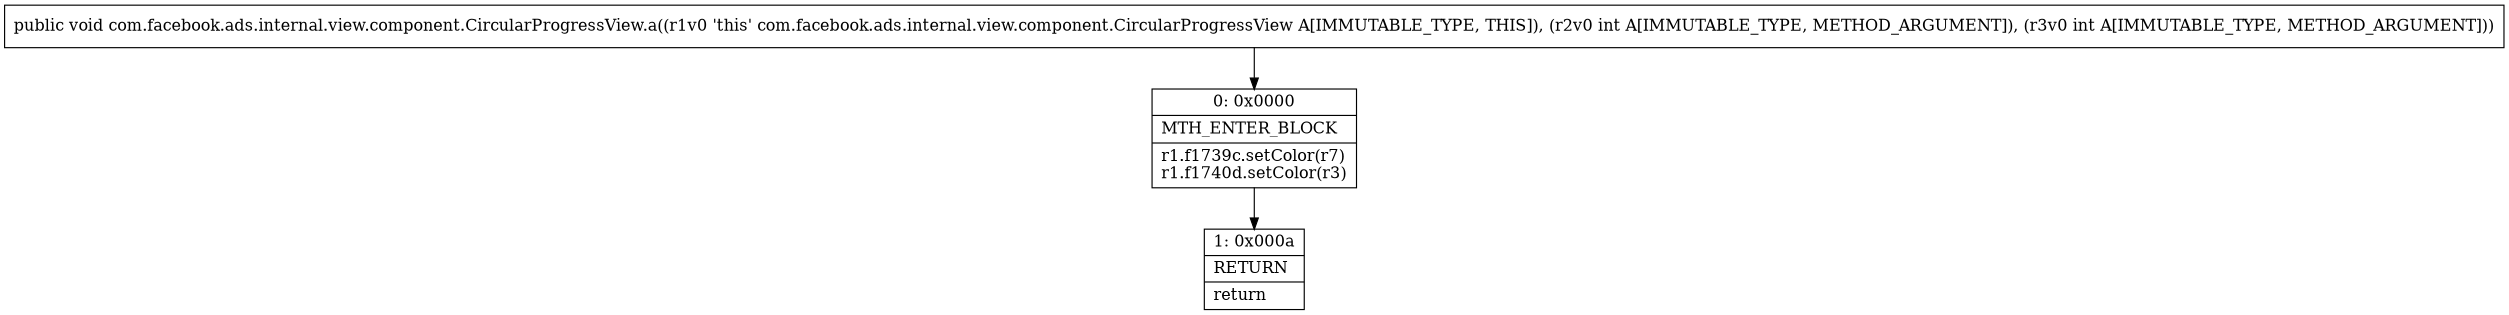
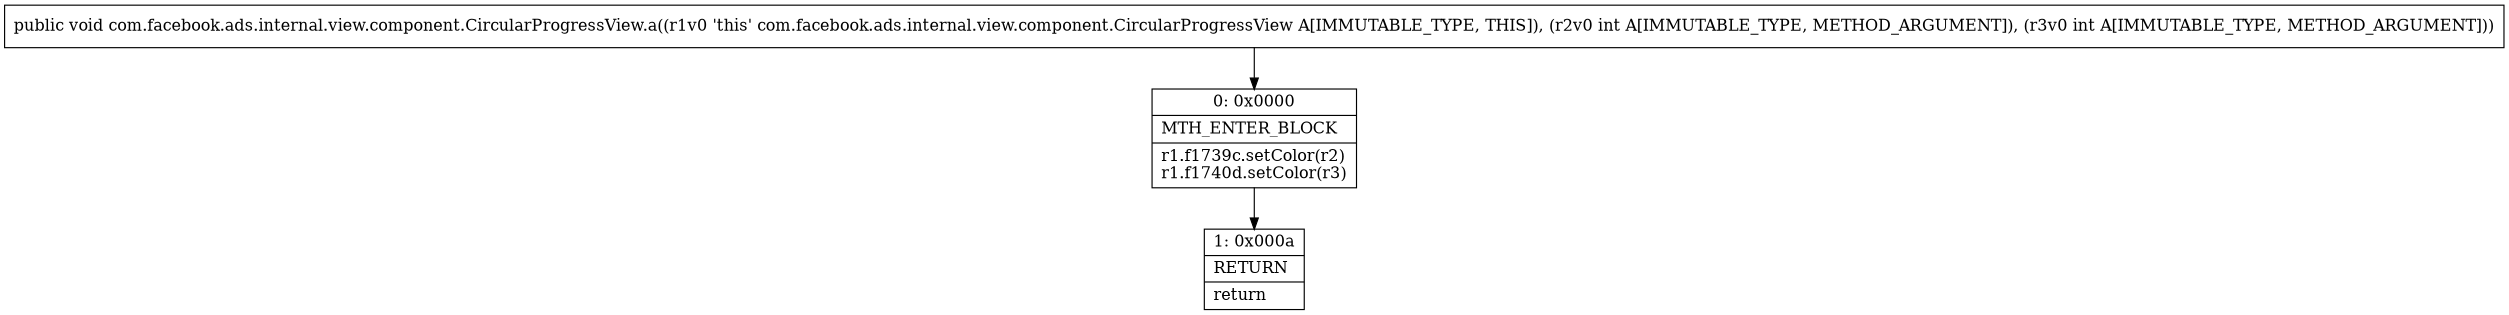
(1253, 156) -> (1253, 156)
